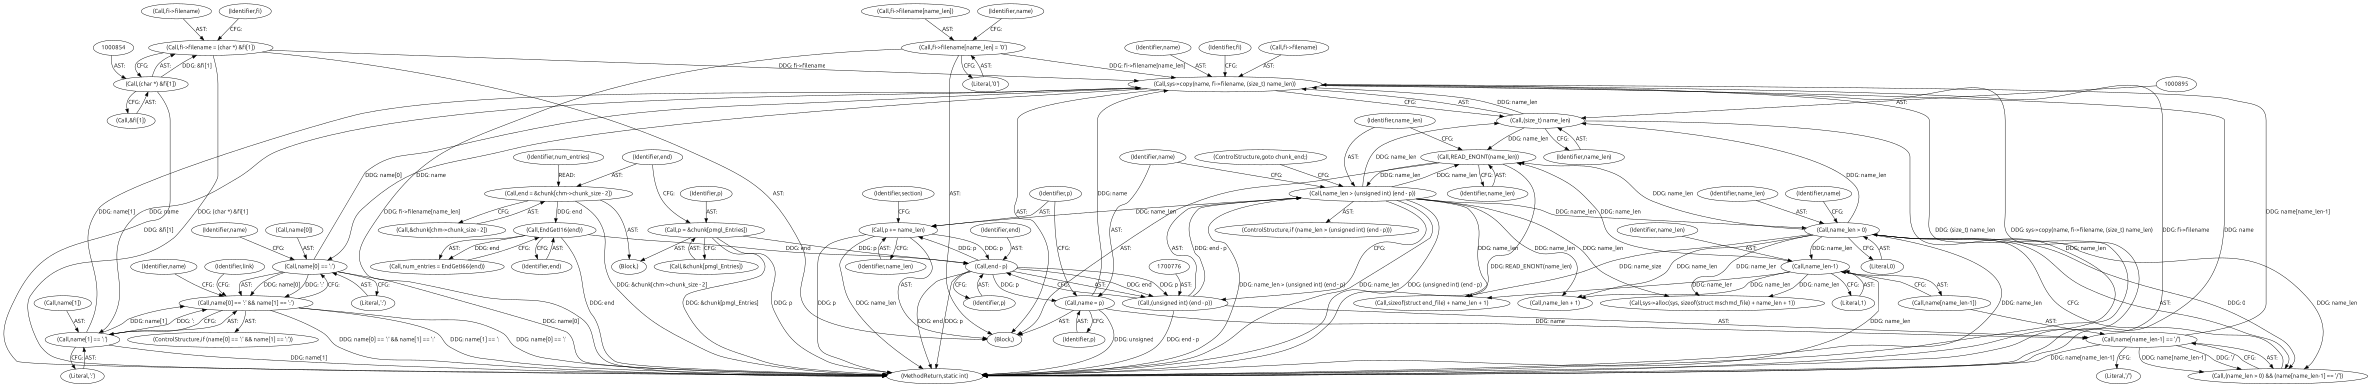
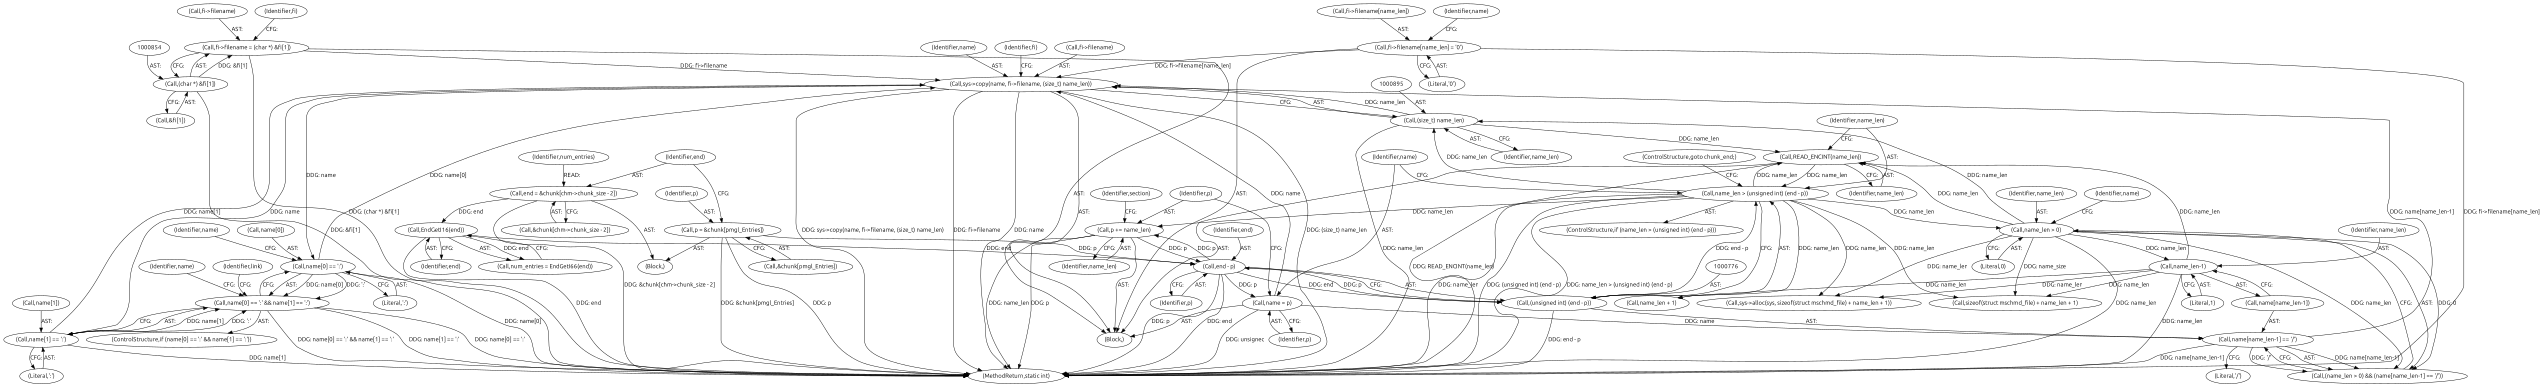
(1681, 257) -> none
(1169, 267) -> (1726, 267)
(1432, 303) -> (2015, 303)
